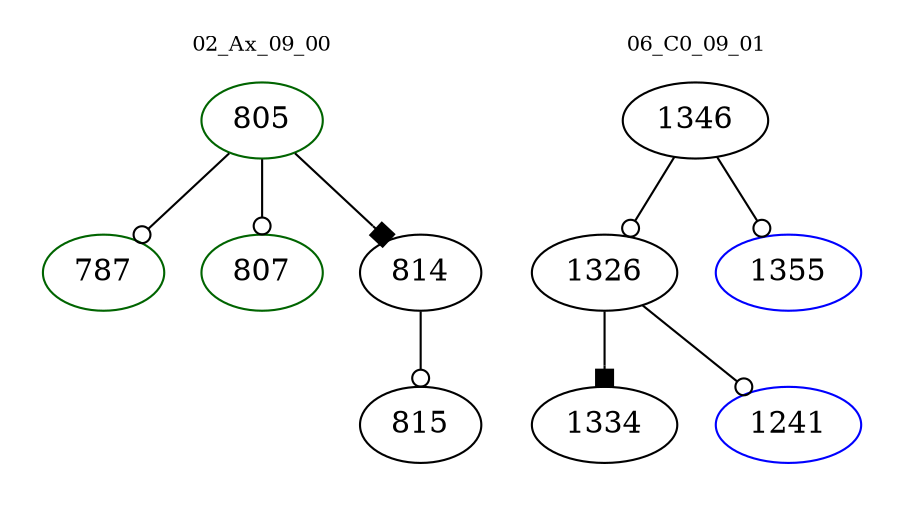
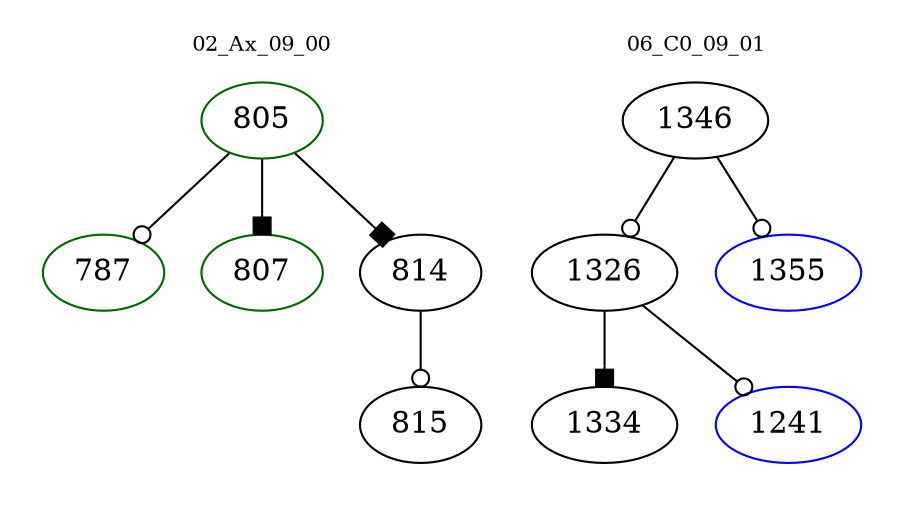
(262, 188) -> (262, 186)
